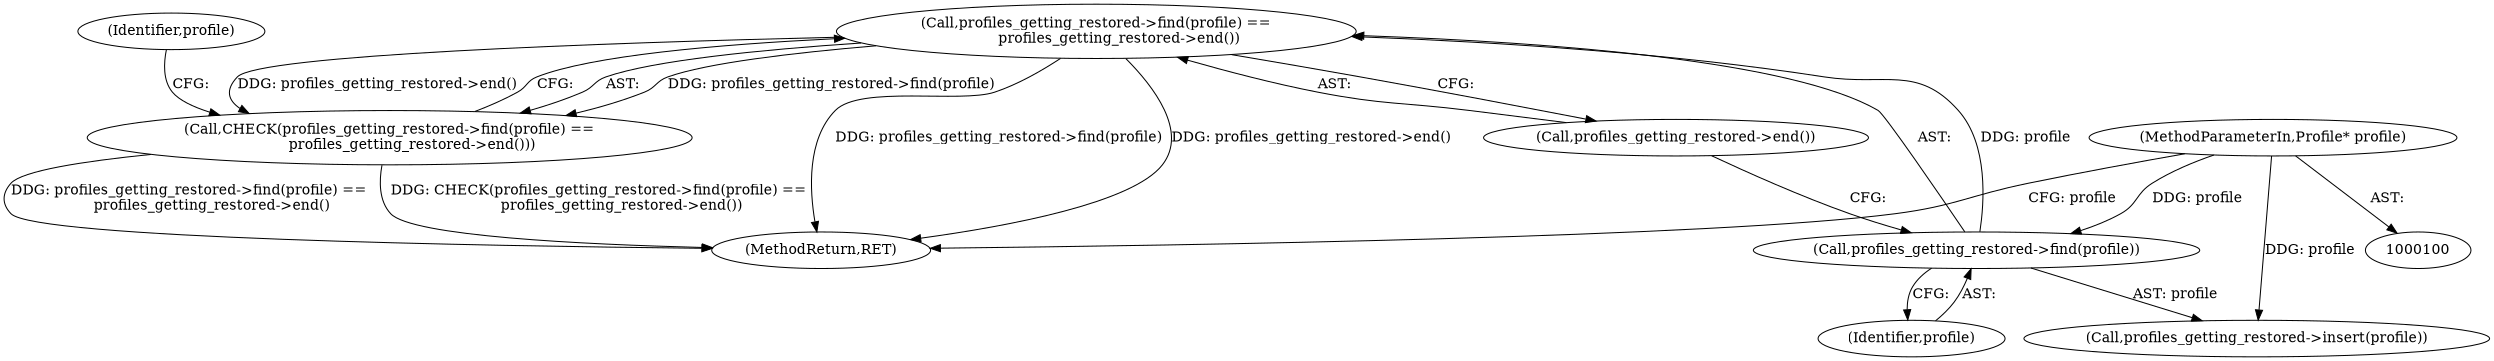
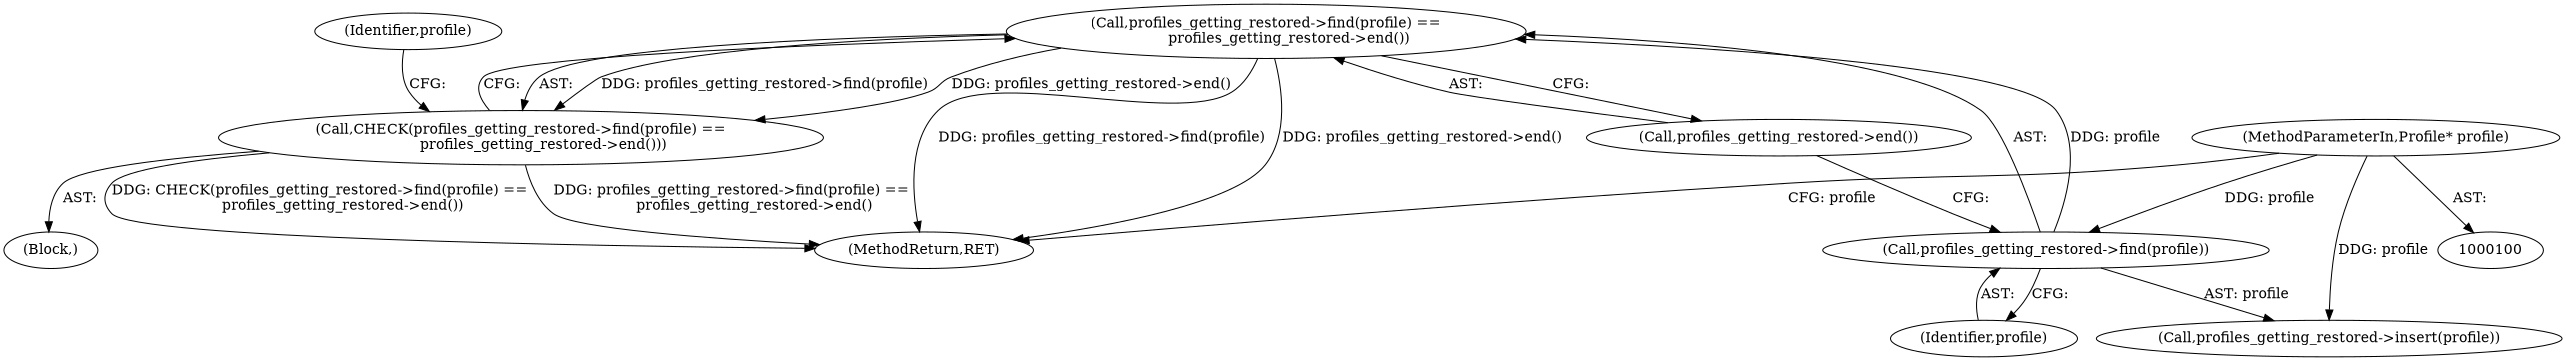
none -> (51, 250)
